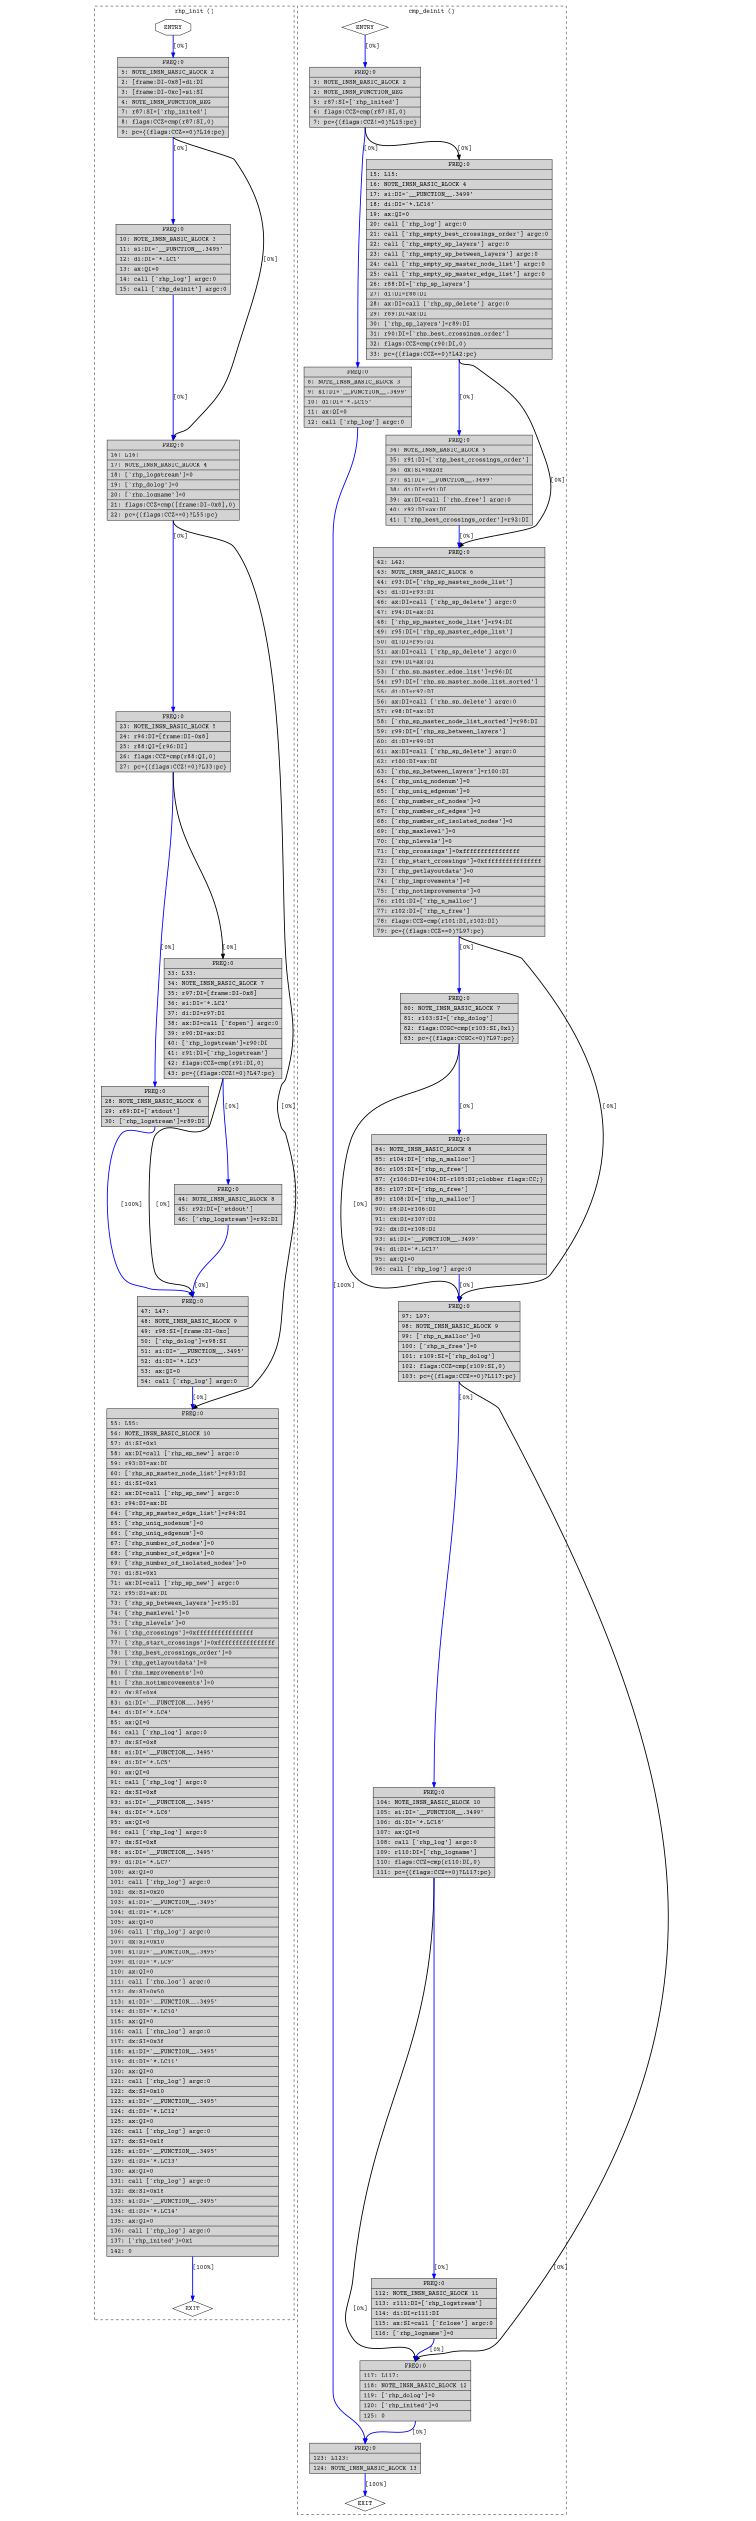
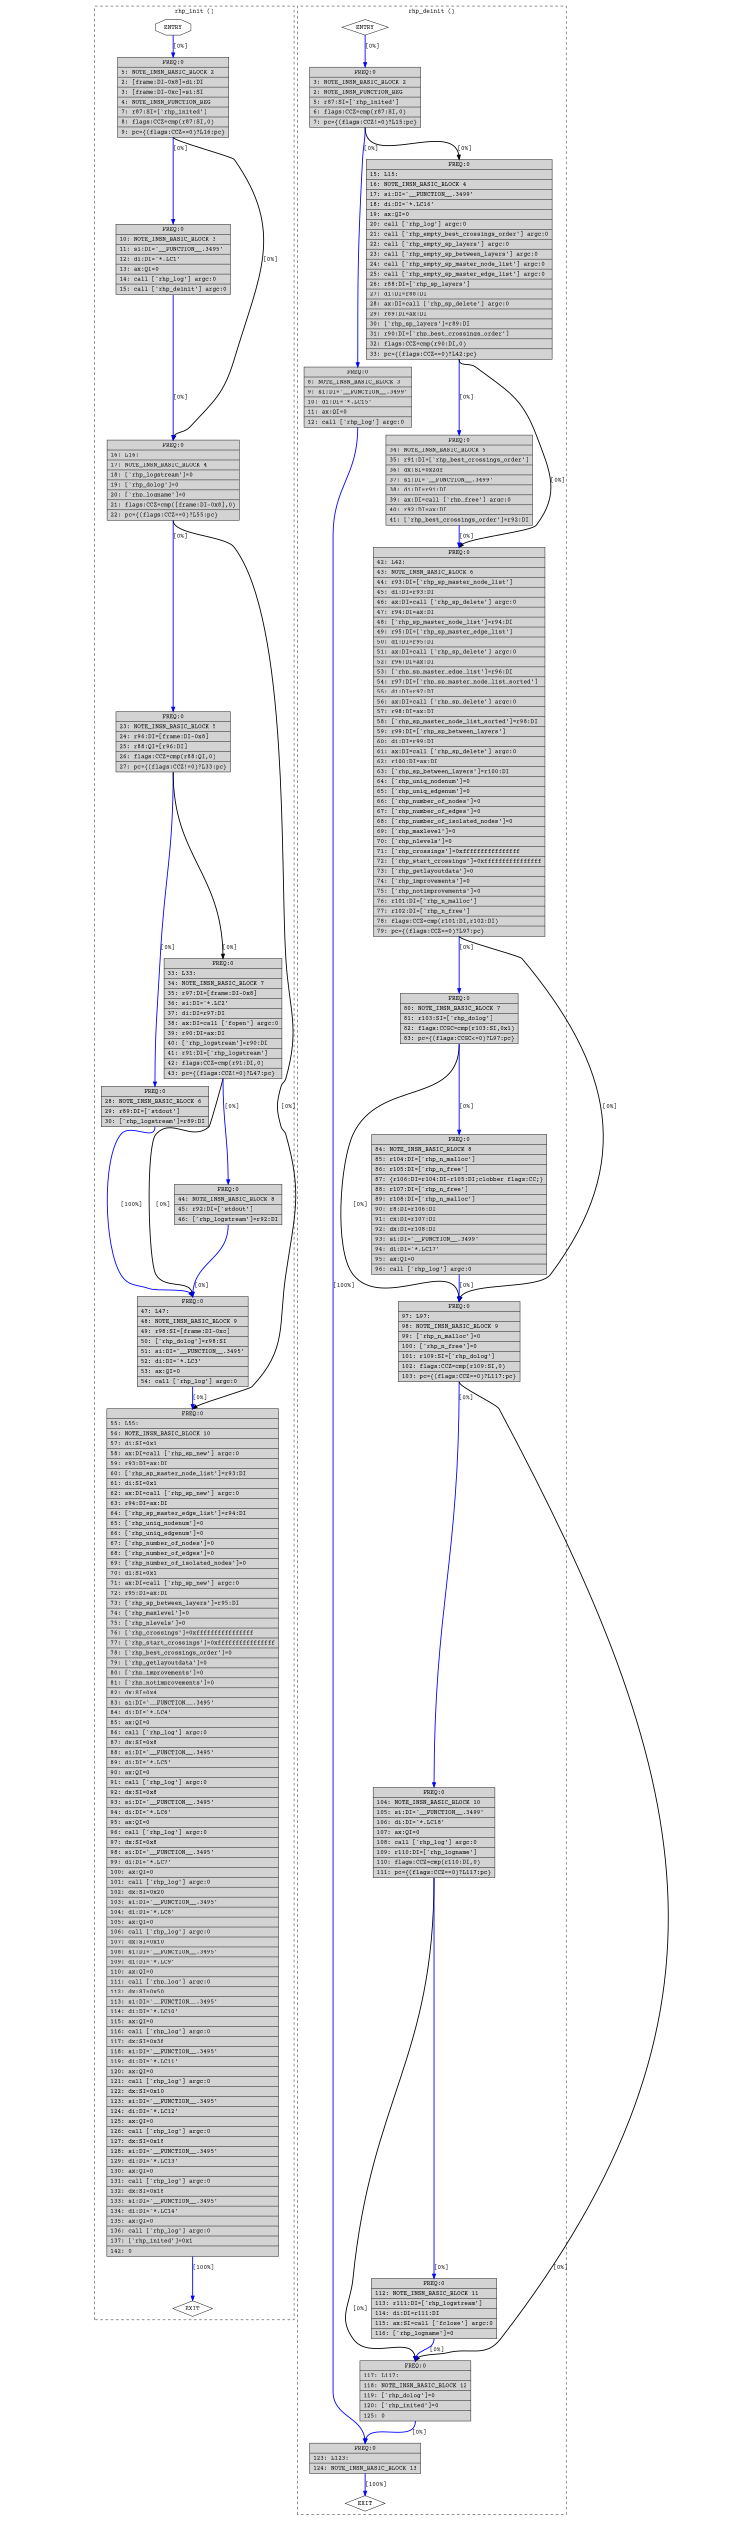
(432, 11) -> (432, 11)
